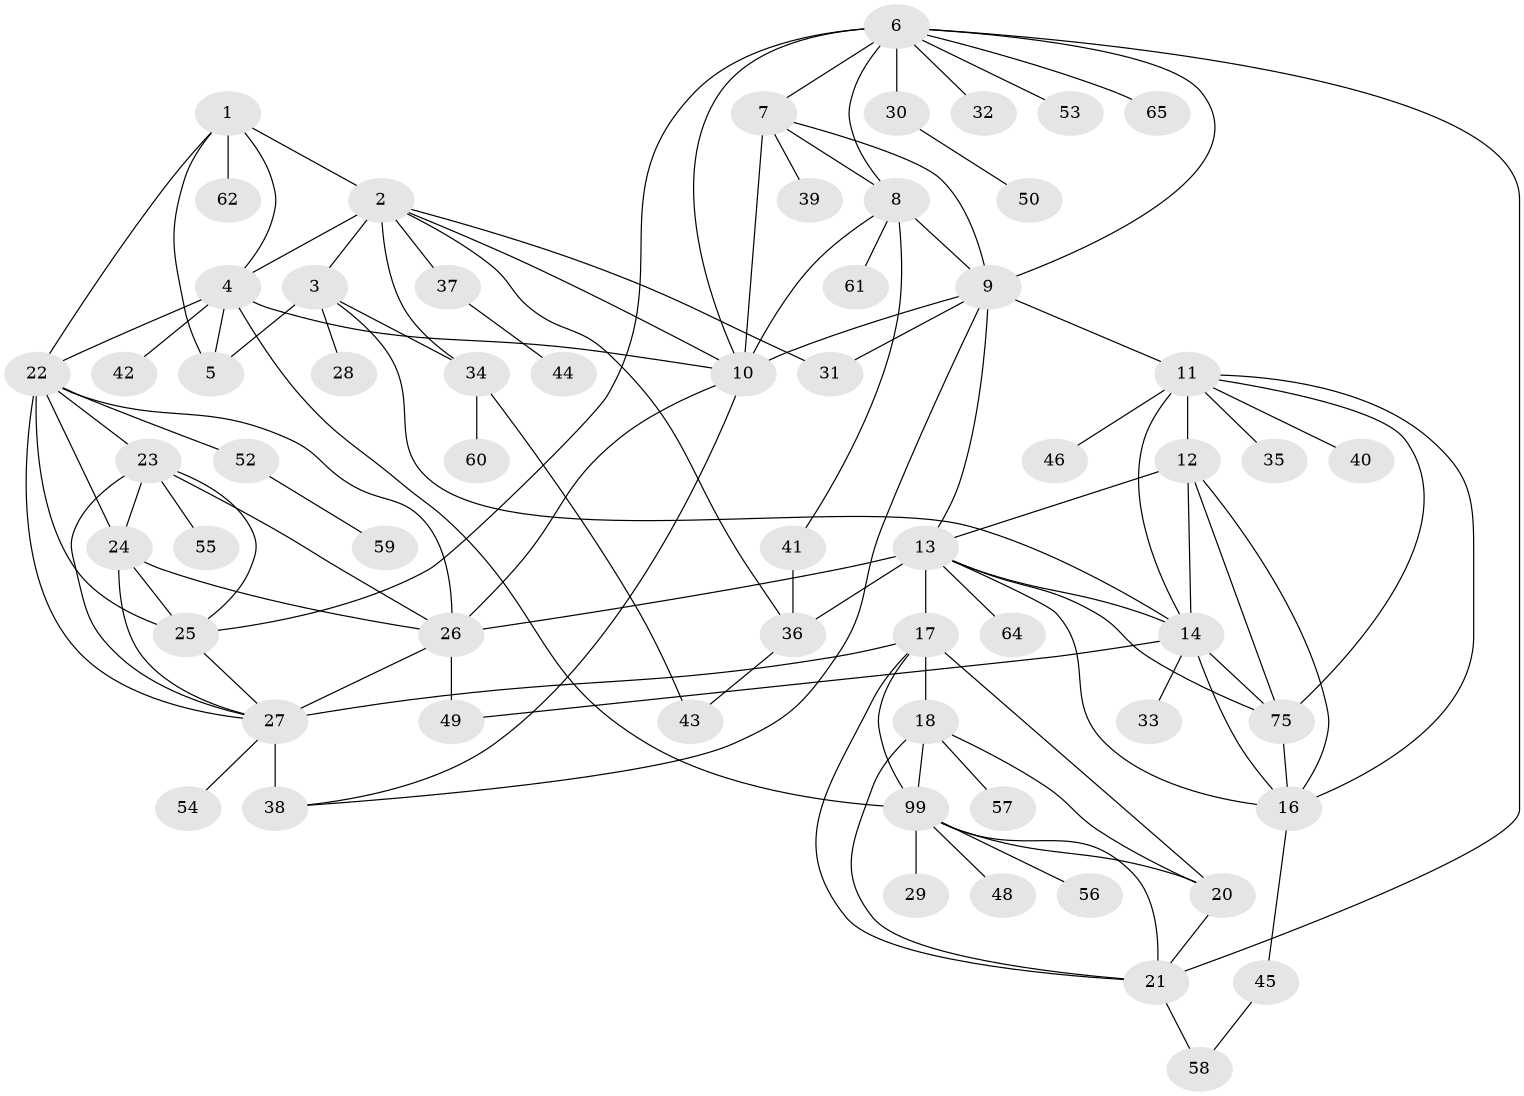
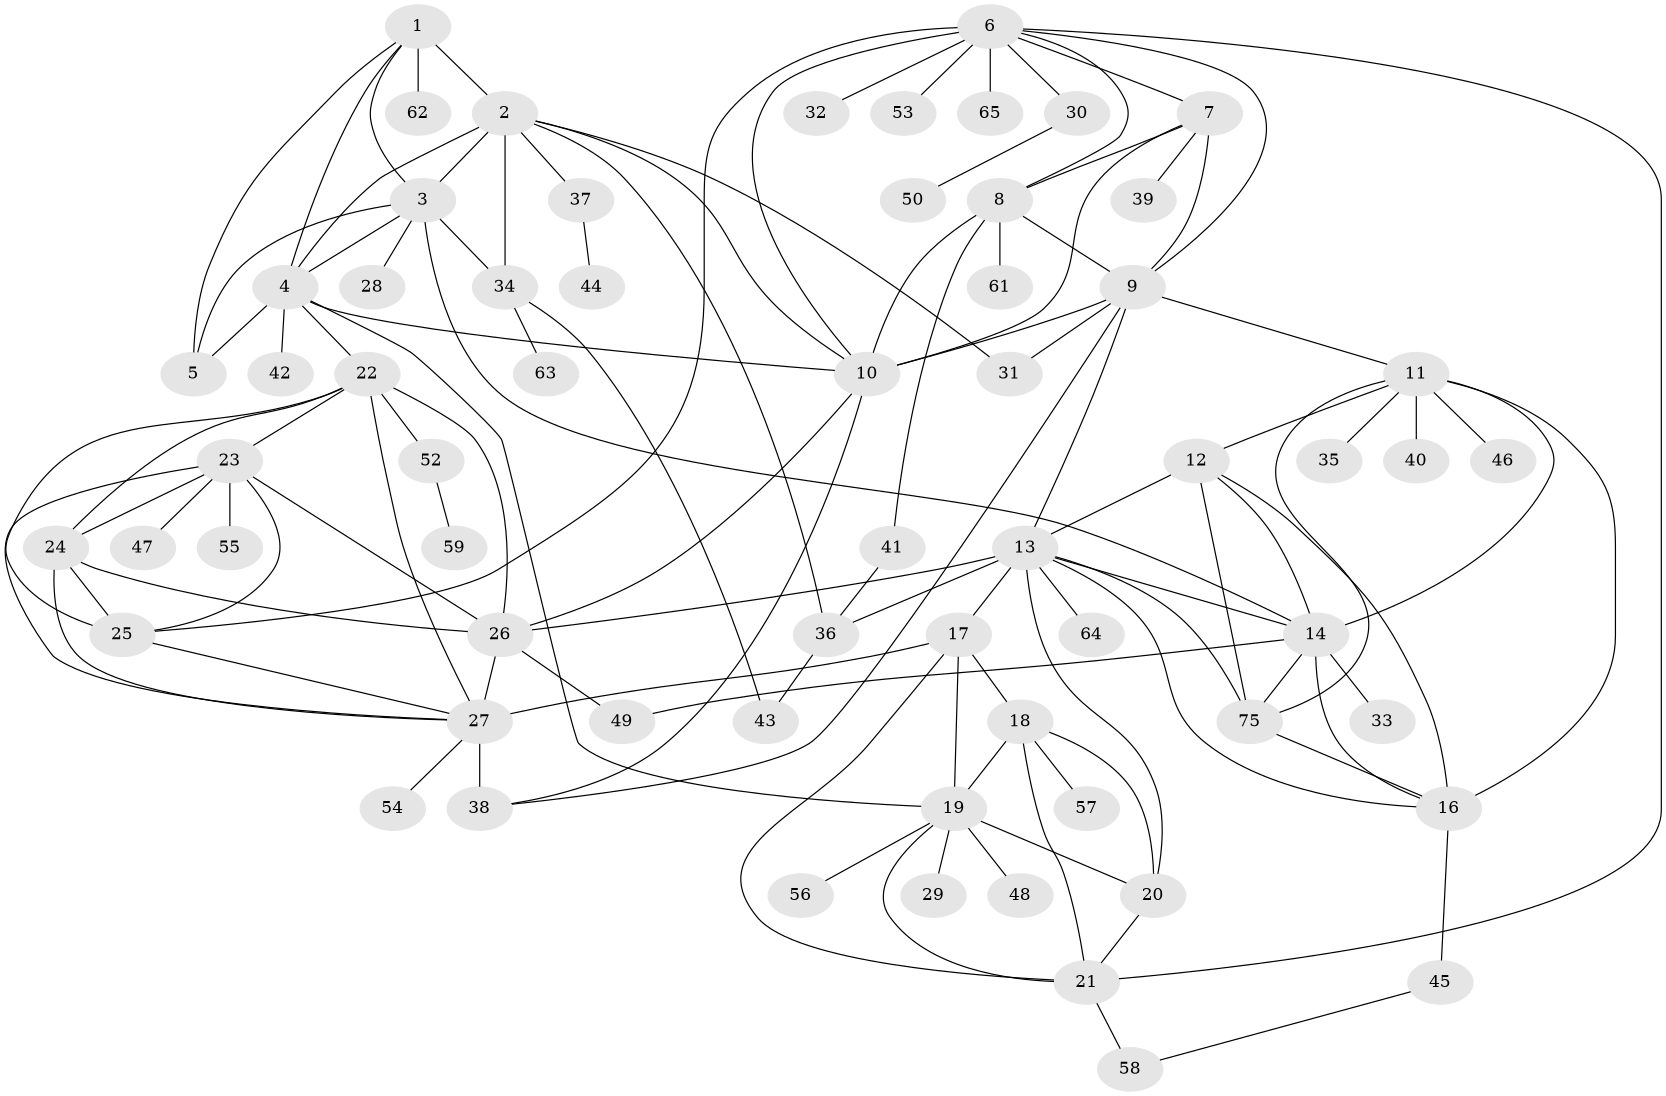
(126, 240) -> (370, 115)
none -> (354, 244)
(477, 461) -> (546, 374)
none -> (143, 548)
(1074, 765) -> (1103, 720)
(916, 809) -> (954, 809)
